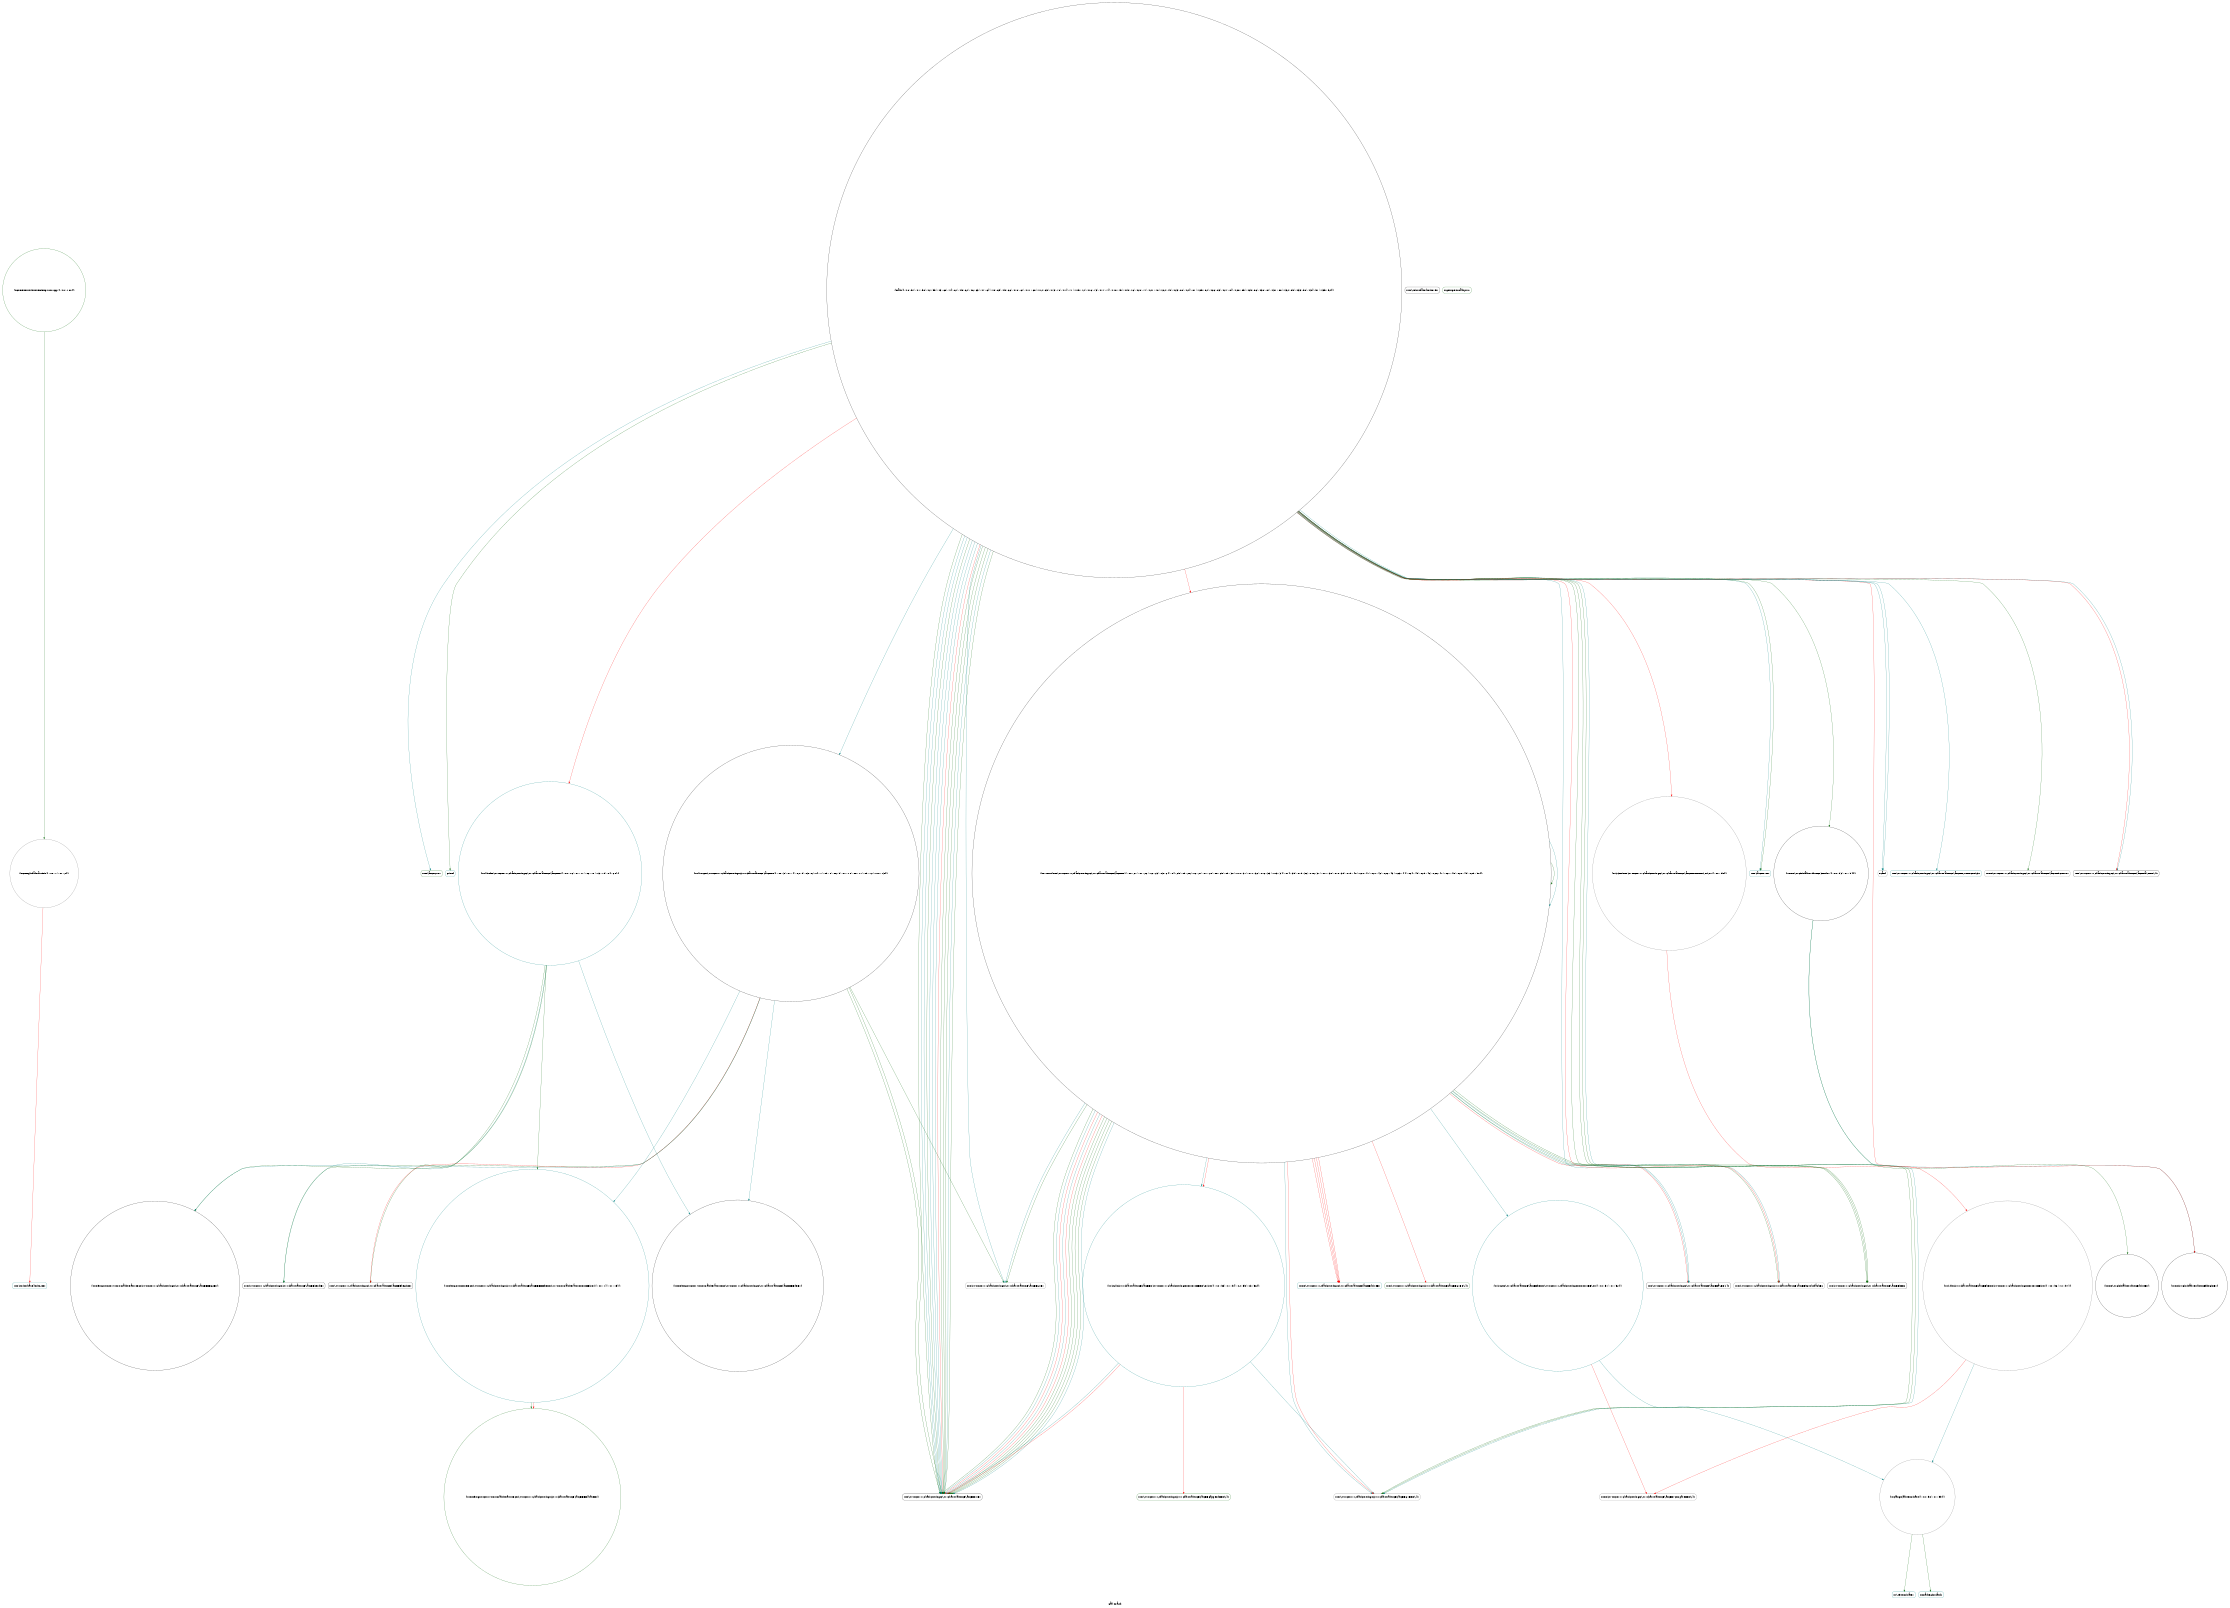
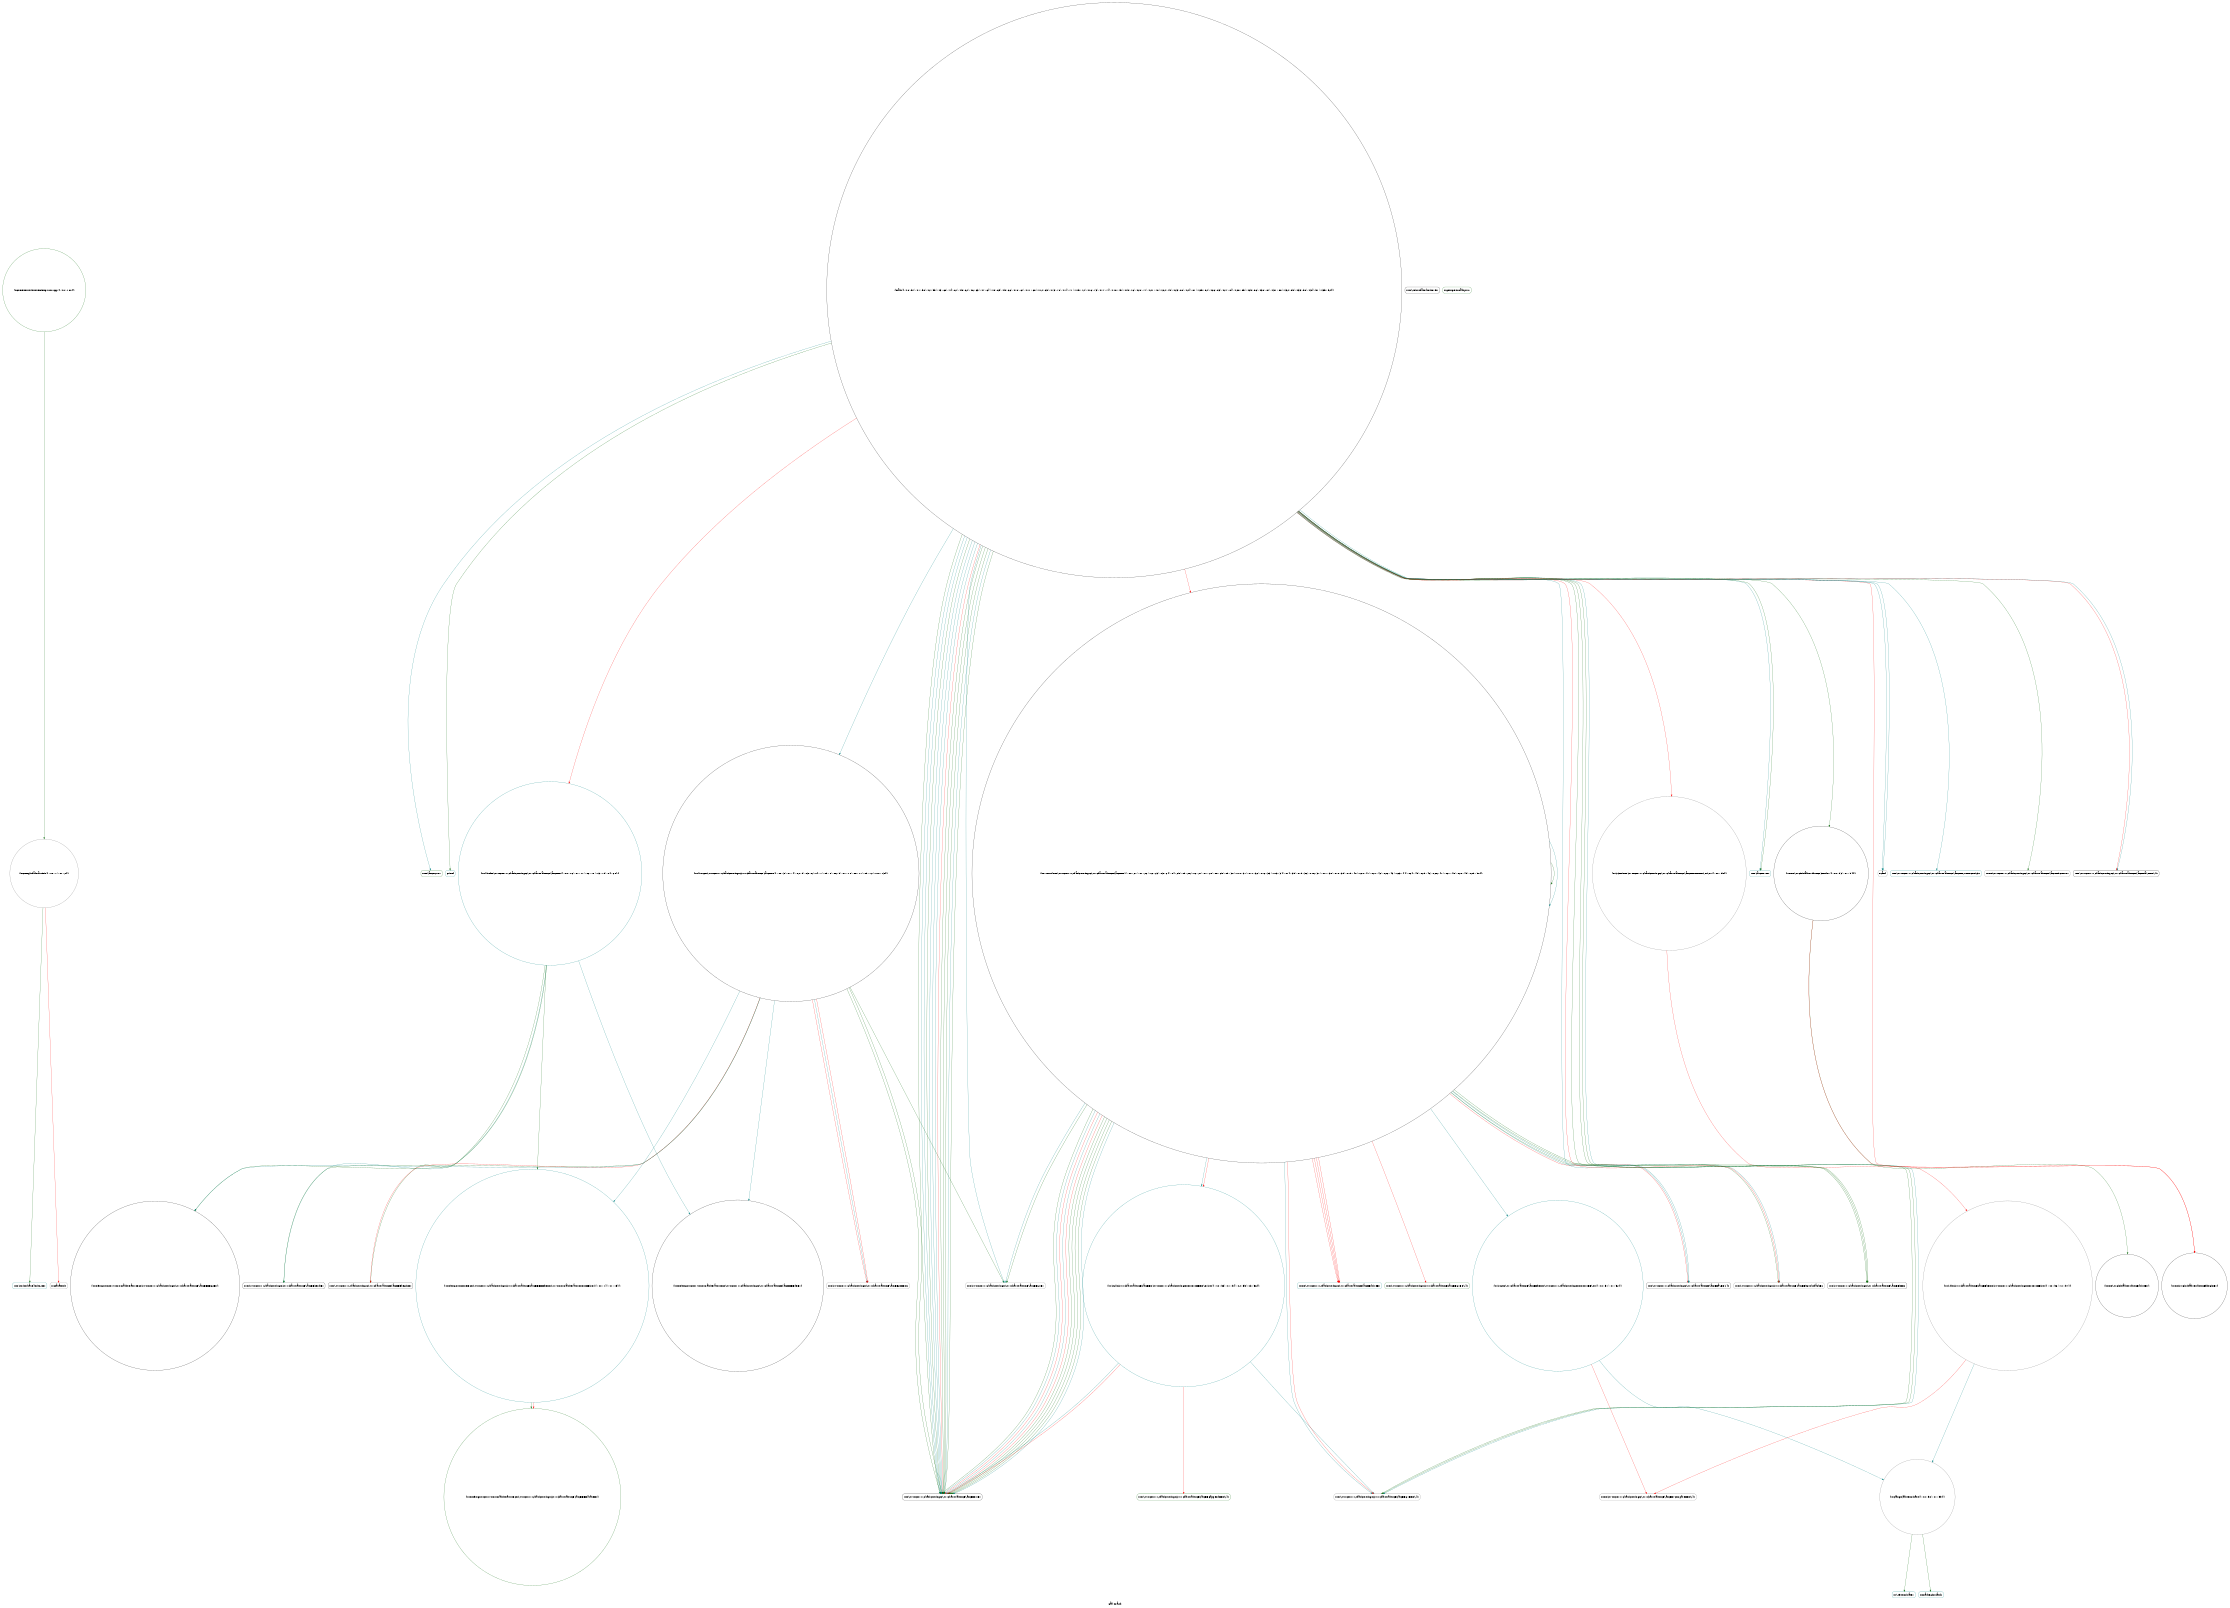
(36, 1094) -> (36, 1094)
(1932, 1167) -> (1932, 1167)
none -> (59, 1286)
none -> (868, 1286)
